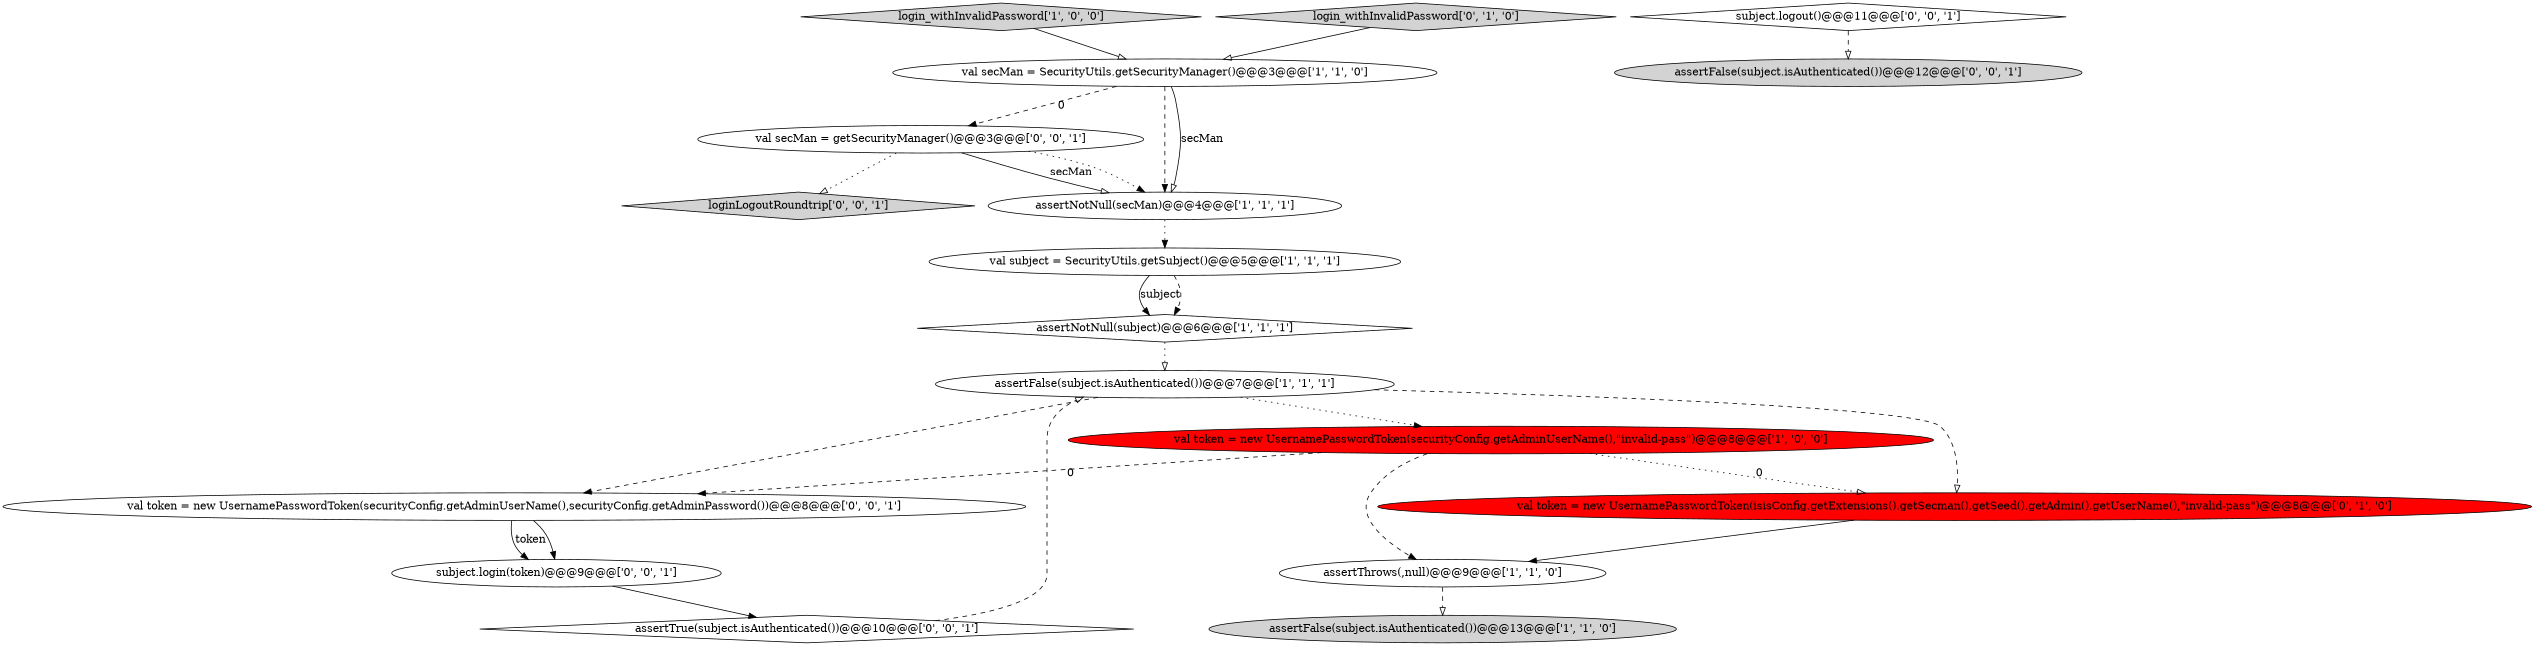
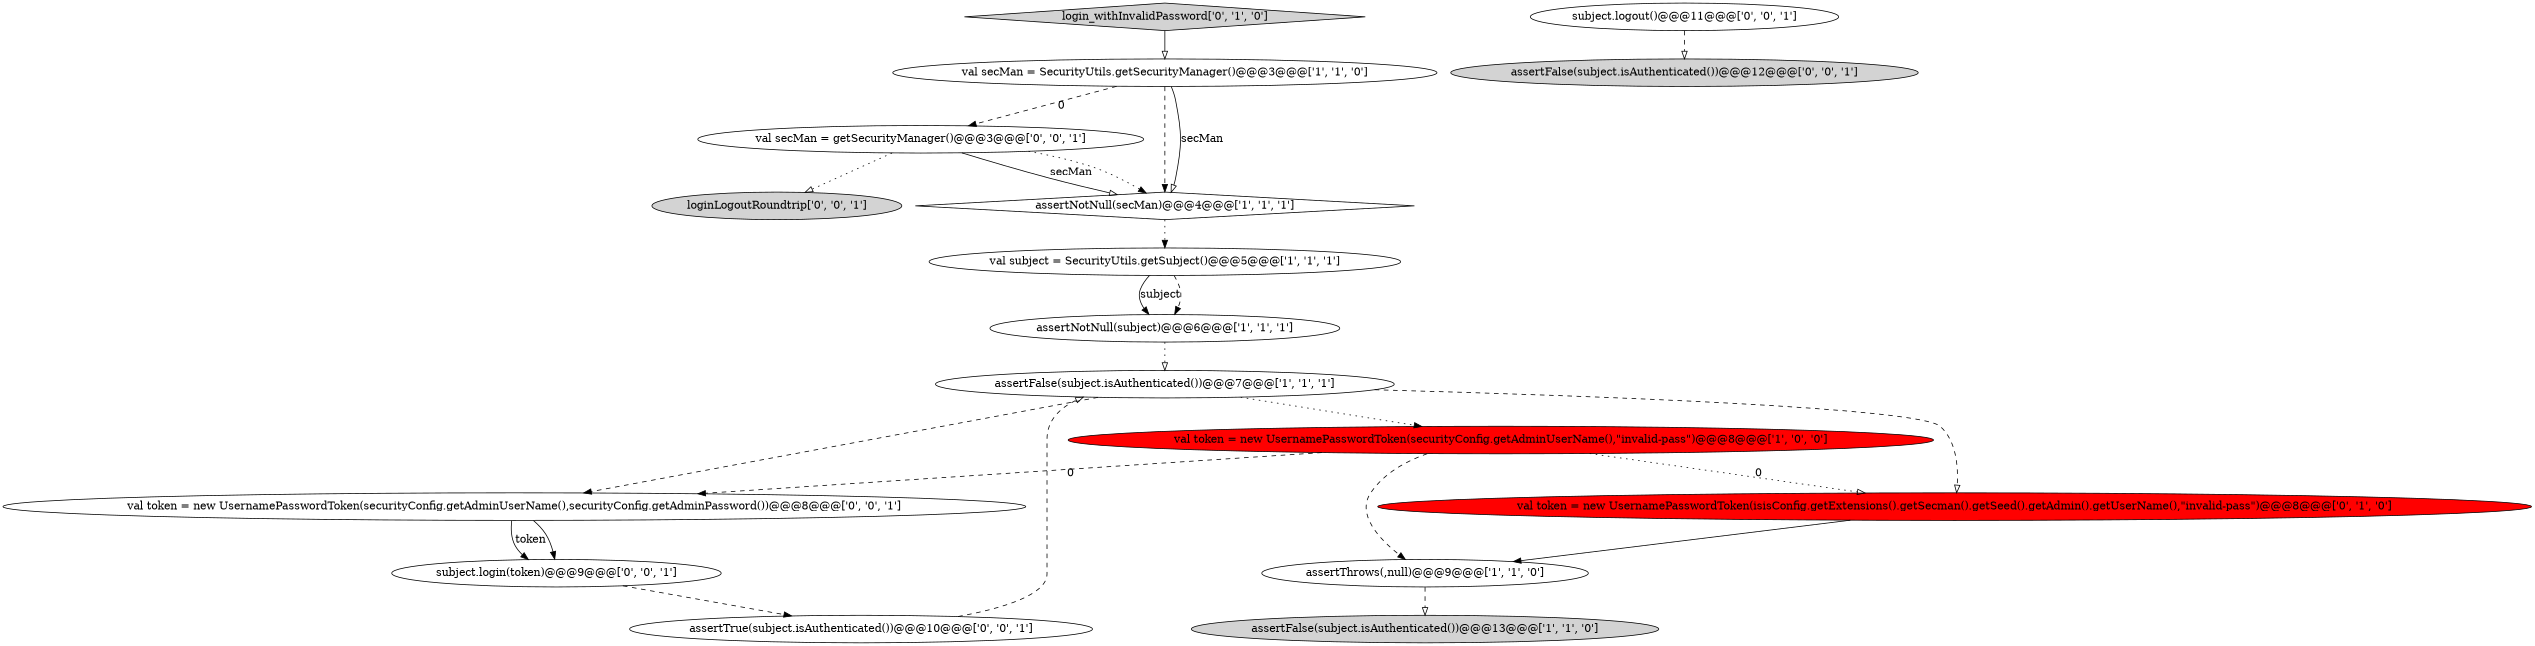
(1001, 17) -> none
(1848, 17) -> (1684, 17)
(798, 206) -> (777, 206)
(1165, 206) -> (1165, 206)
(1165, 328) -> (1165, 328)
(681, 601) -> (703, 600)
(807, 629) -> (861, 629)
